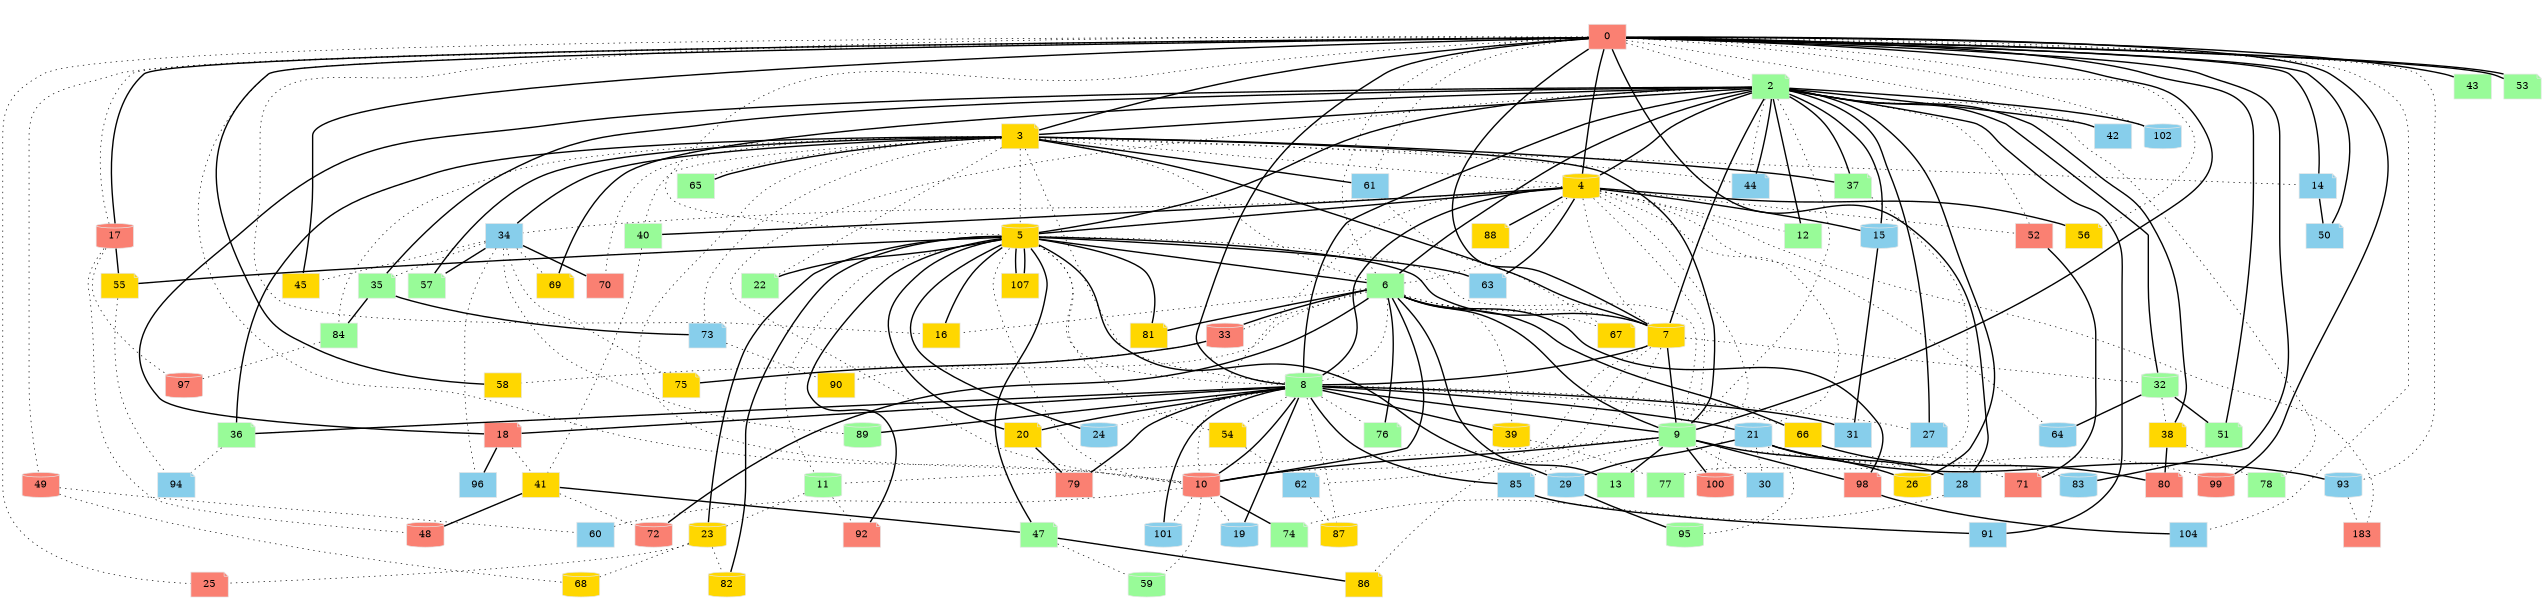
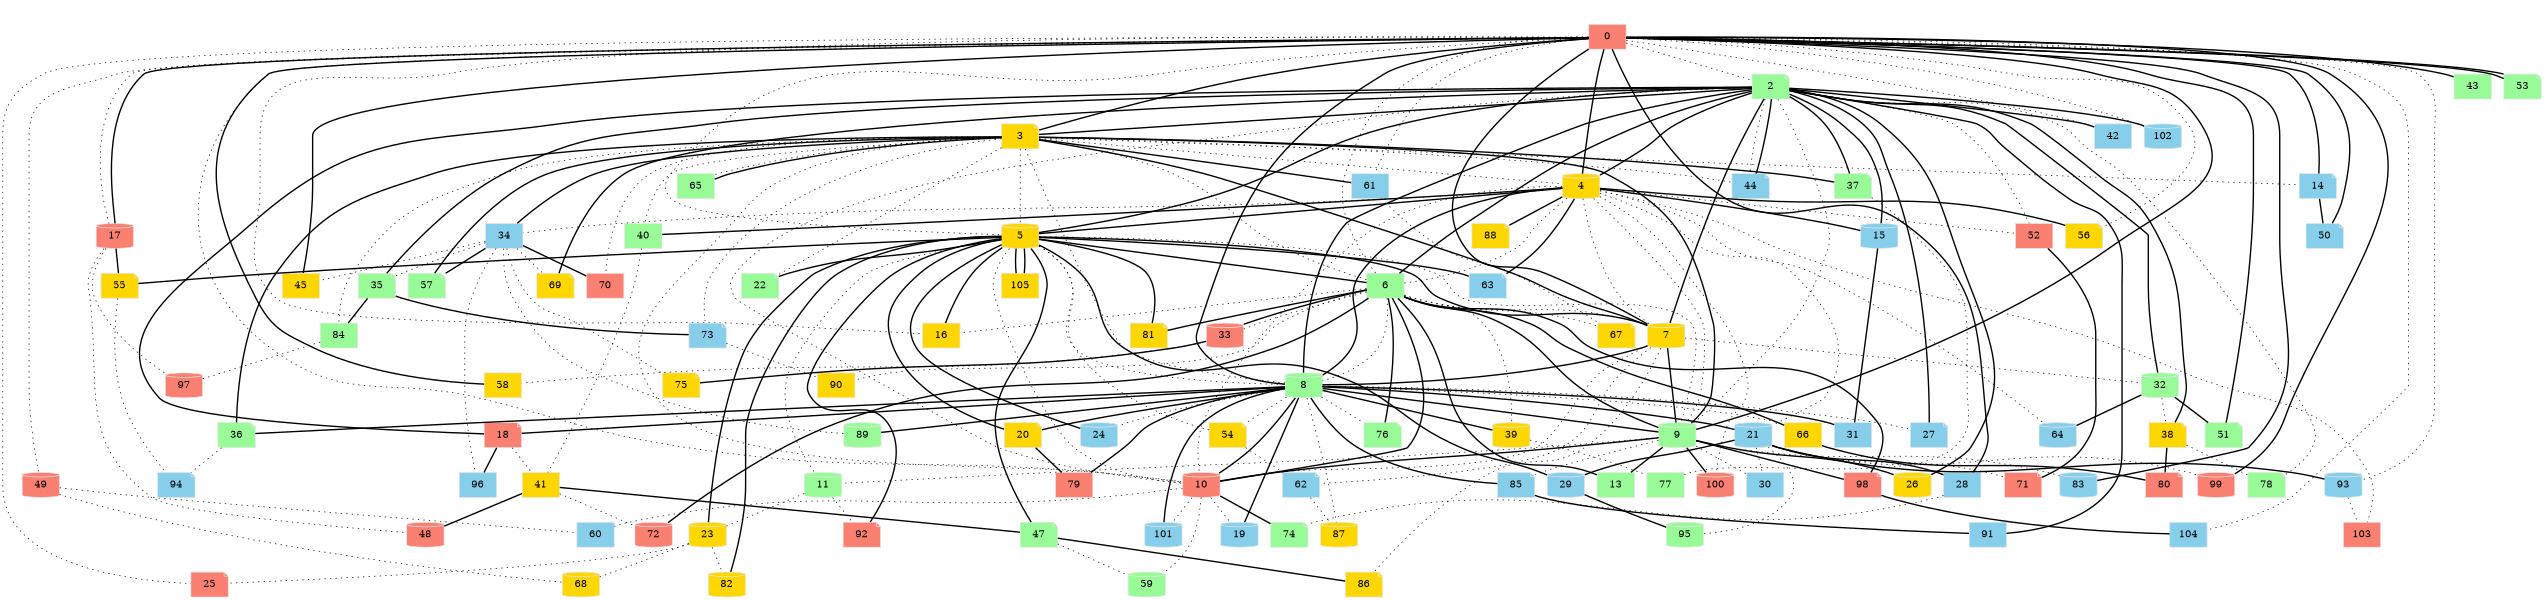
(1803, 236) -> none
(1020, 286) -> (1020, 286)
(2362, 535) -> (2362, 535)
